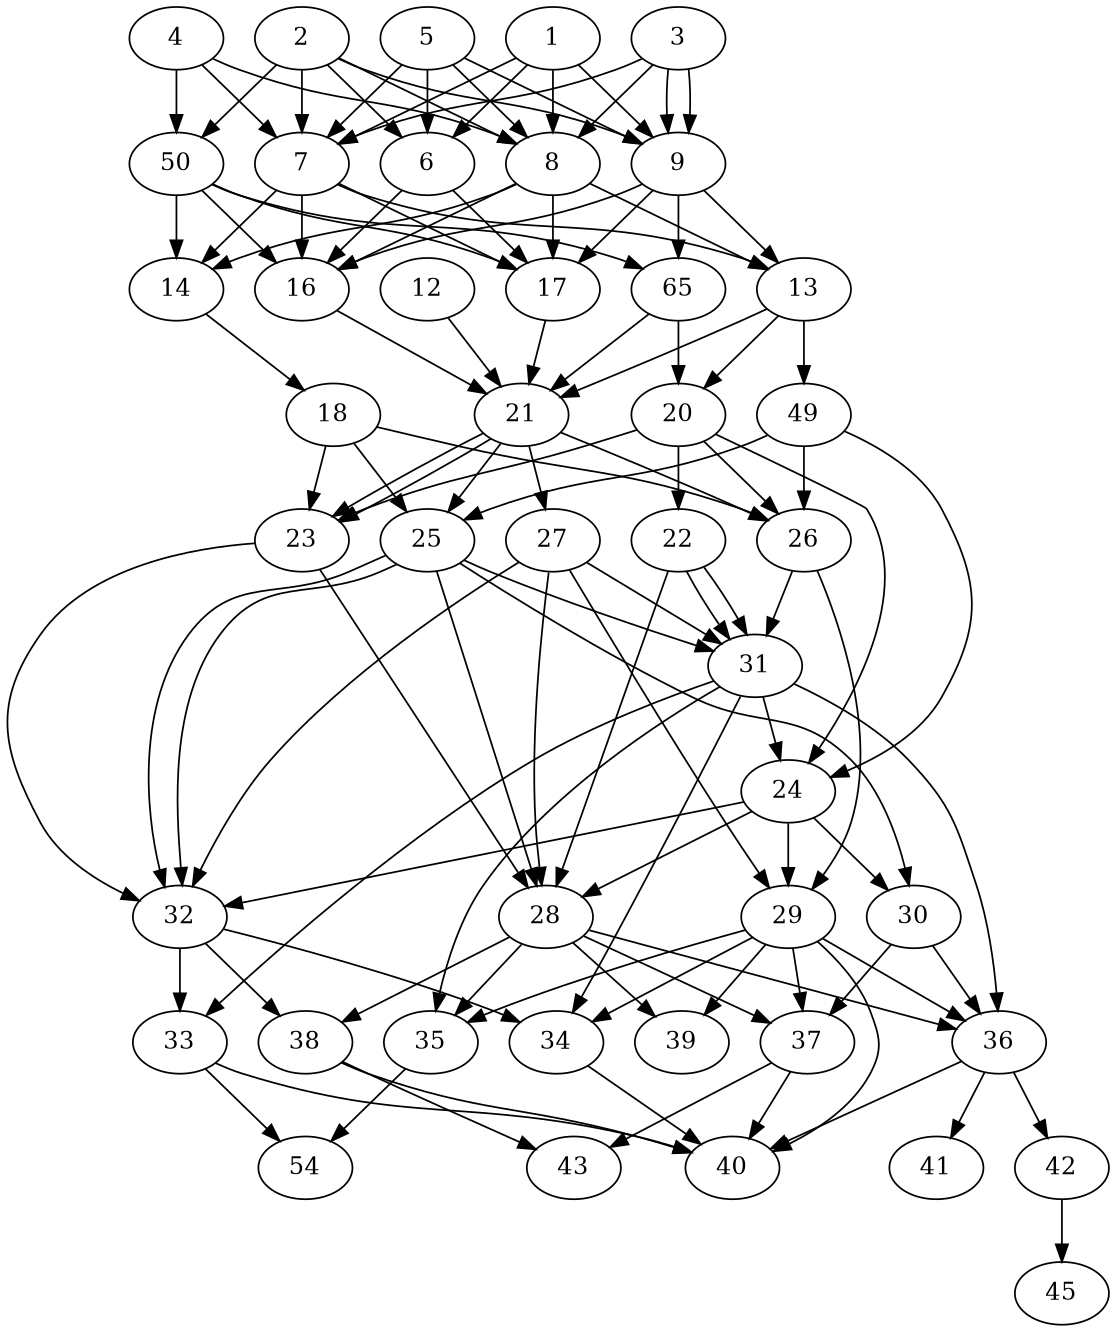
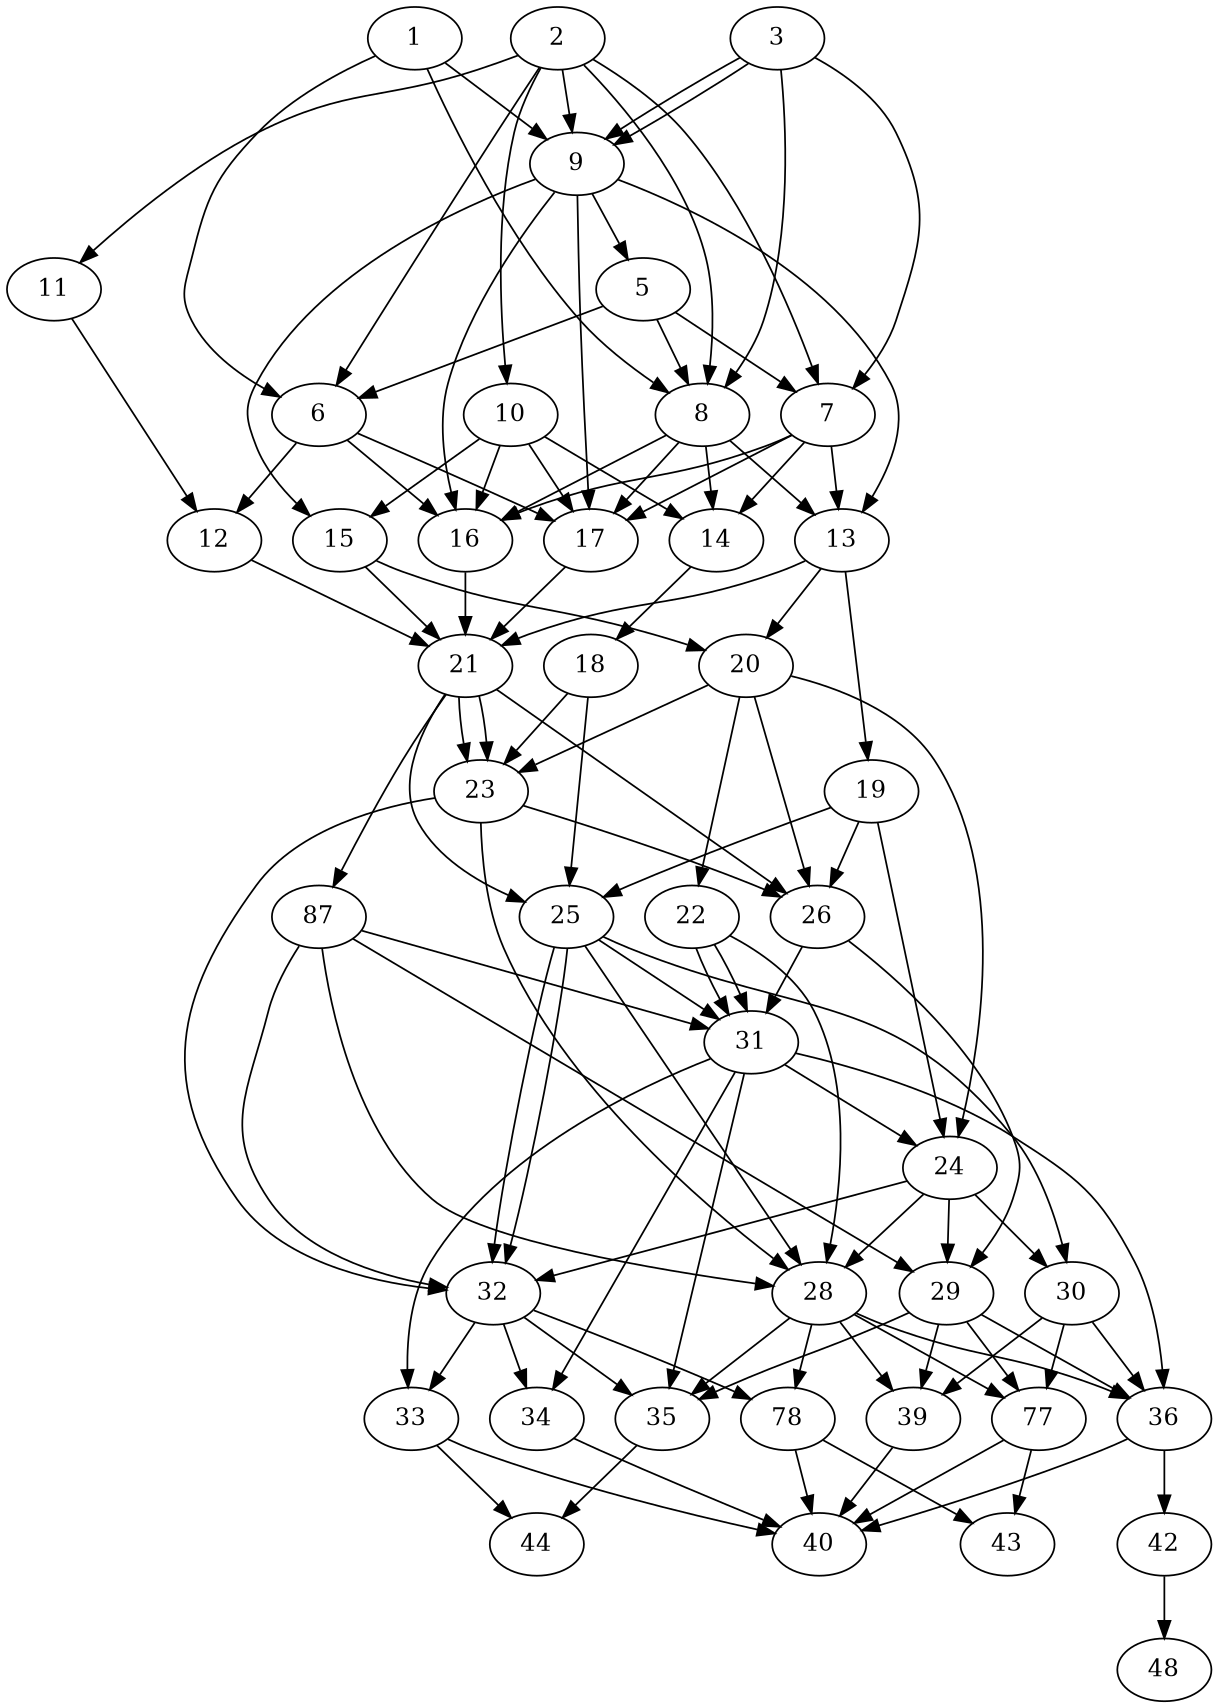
(176, 38) -> none
(436, 97) -> none
(545, 97) -> (606, 219)
(176, 164) -> (511, 415)
none -> (54, 289)
(678, 289) -> (340, 540)
(804, 415) -> (872, 791)
none -> (278, 464)
(565, 467) -> (645, 845)
(553, 540) -> (319, 917)
(688, 972) -> none
(305, 1042) -> (788, 1419)
(807, 1042) -> (1039, 1419)
(878, 1053) -> (869, 1479)
(305, 1168) -> (537, 1544)
(936, 1168) -> none
(1062, 1293) -> (1164, 1670)
none -> (564, 1346)
none -> (1004, 1347)
